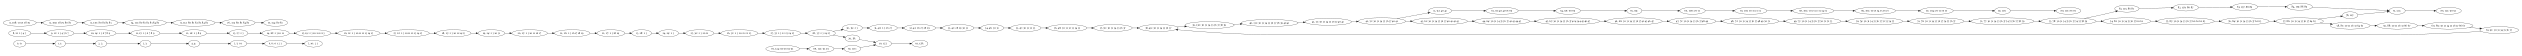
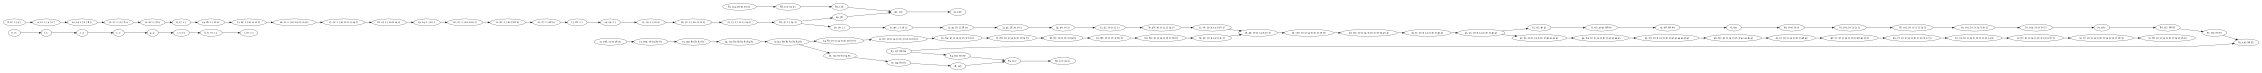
(2215, 7) -> (1572, 47)
(2100, 15) -> (2190, 30)
(2329, 18) -> (930, 65)
(2099, 21) -> (812, 41)
